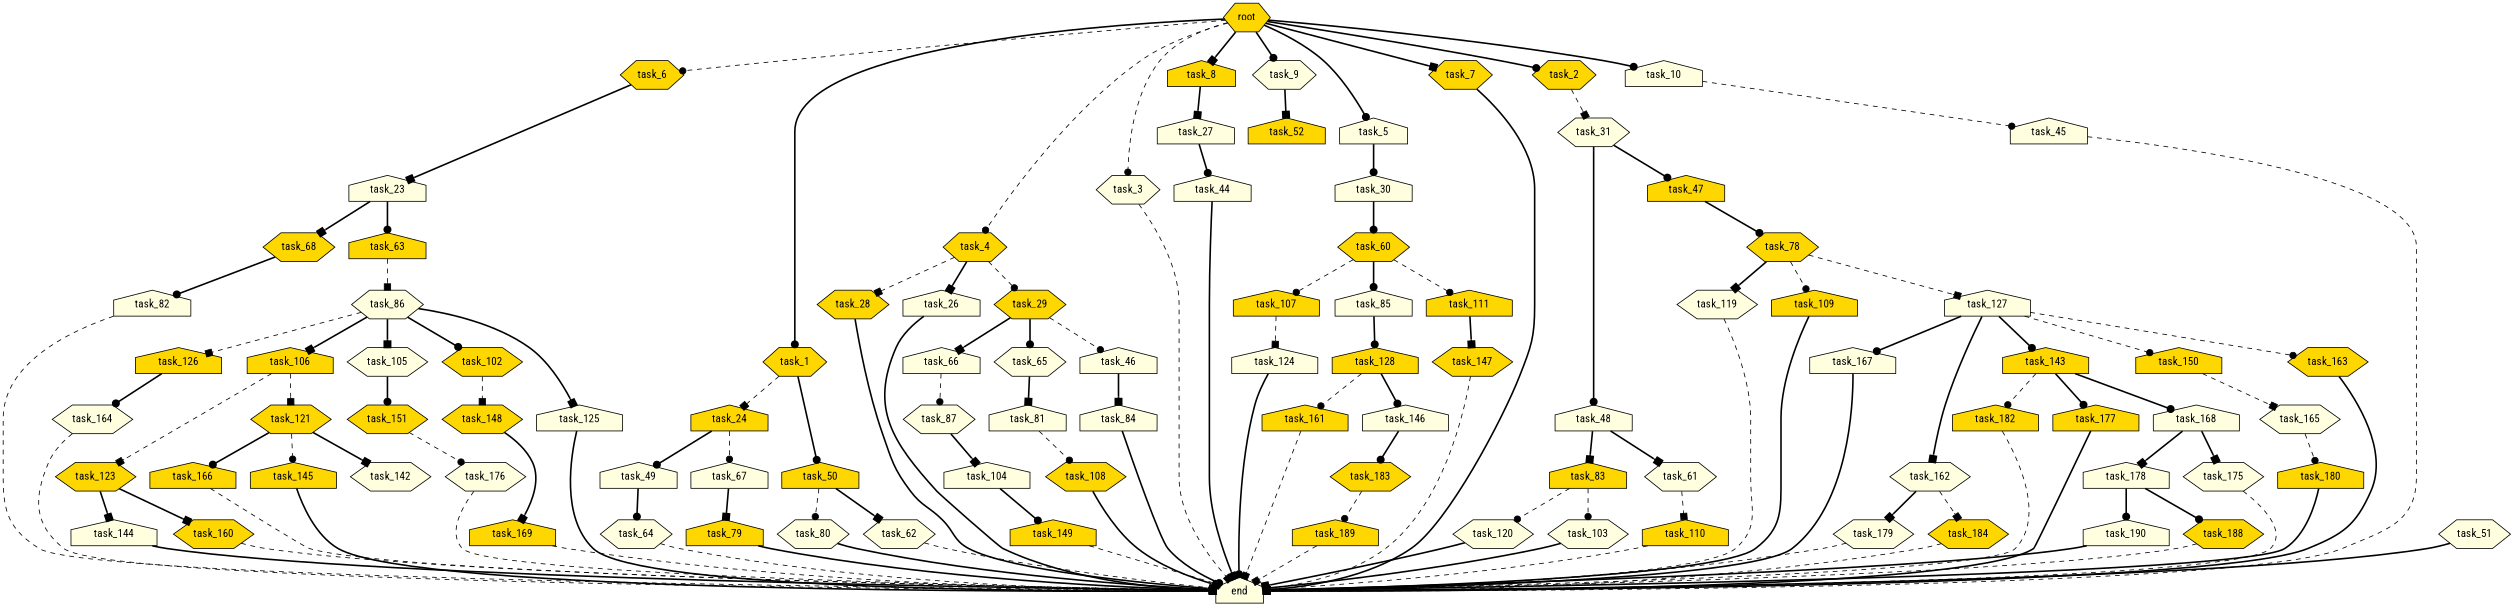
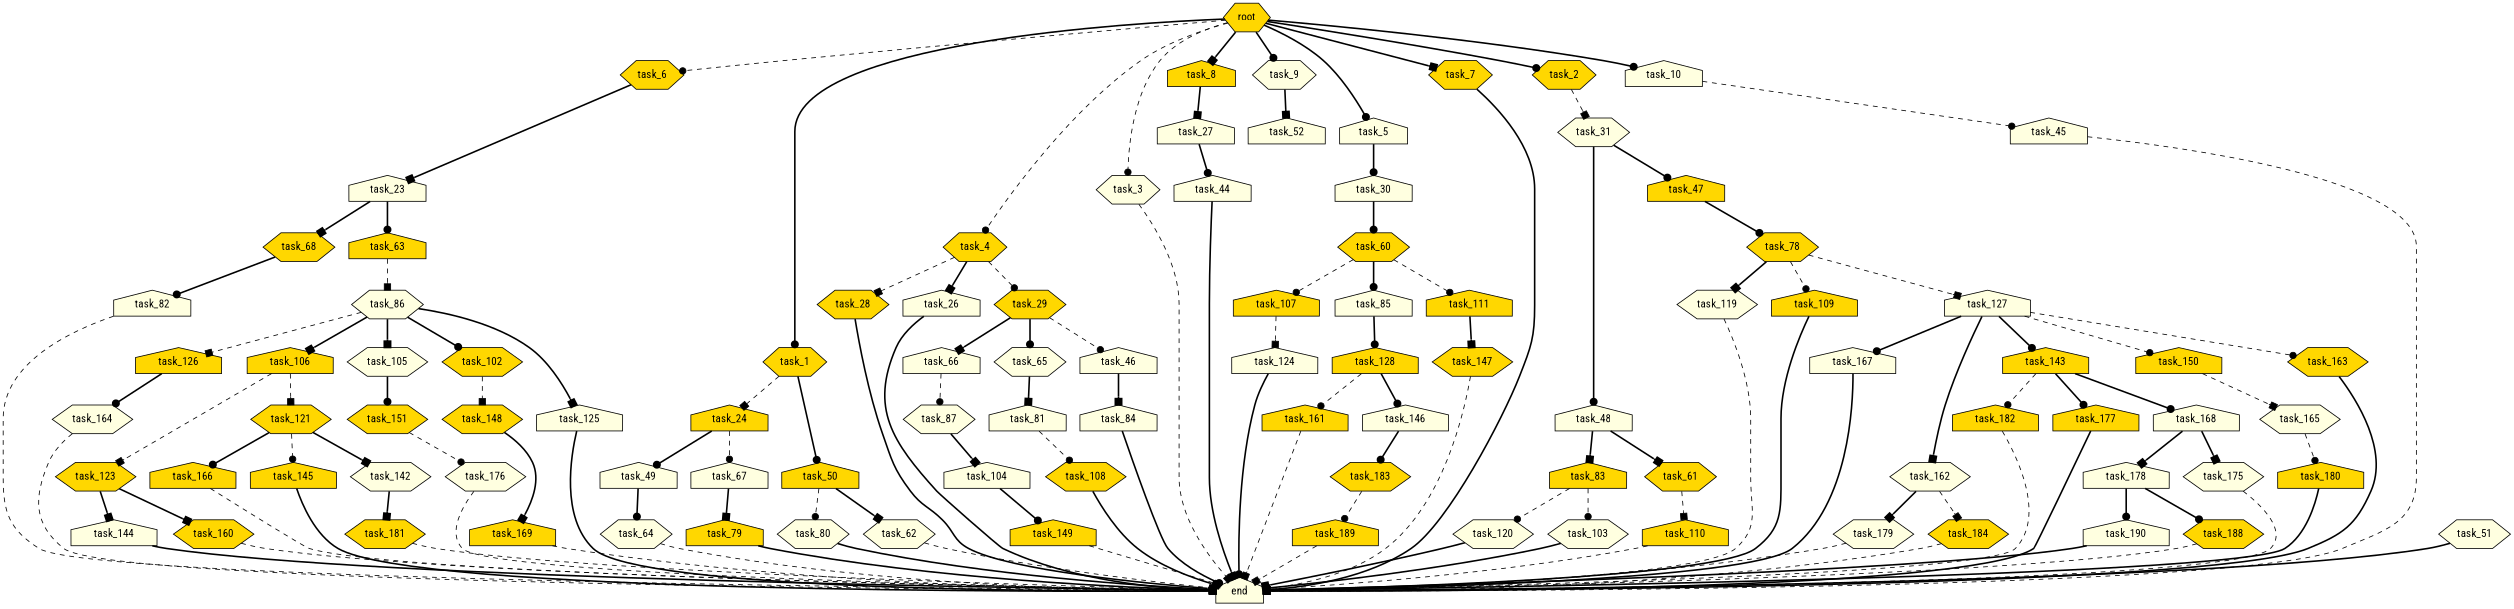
(1287, 132) -> (1287, 132)
(1681, 477) -> (1681, 477)
none -> (385, 534)
